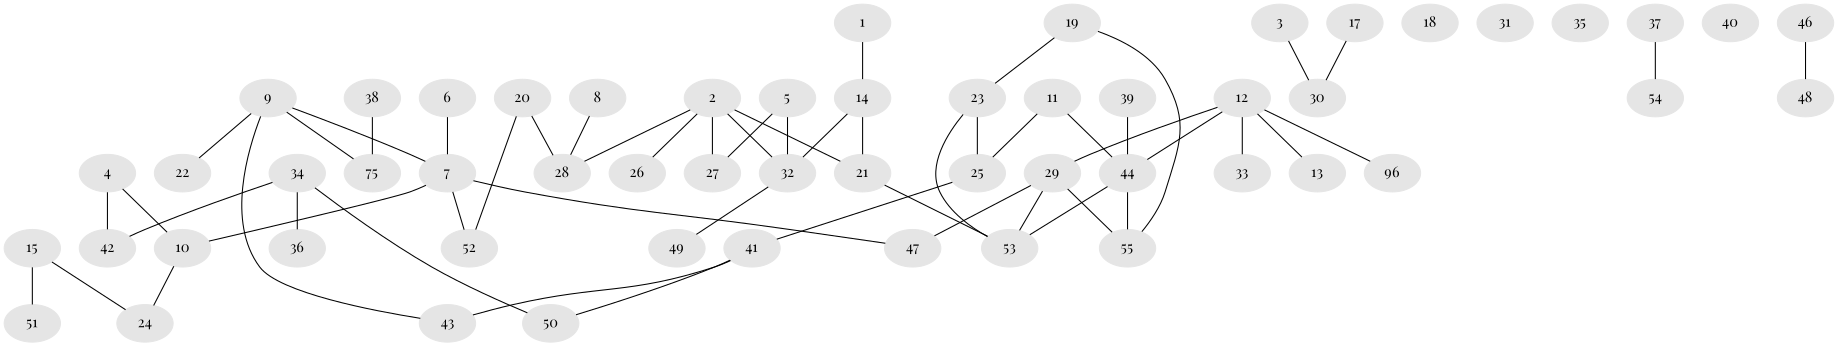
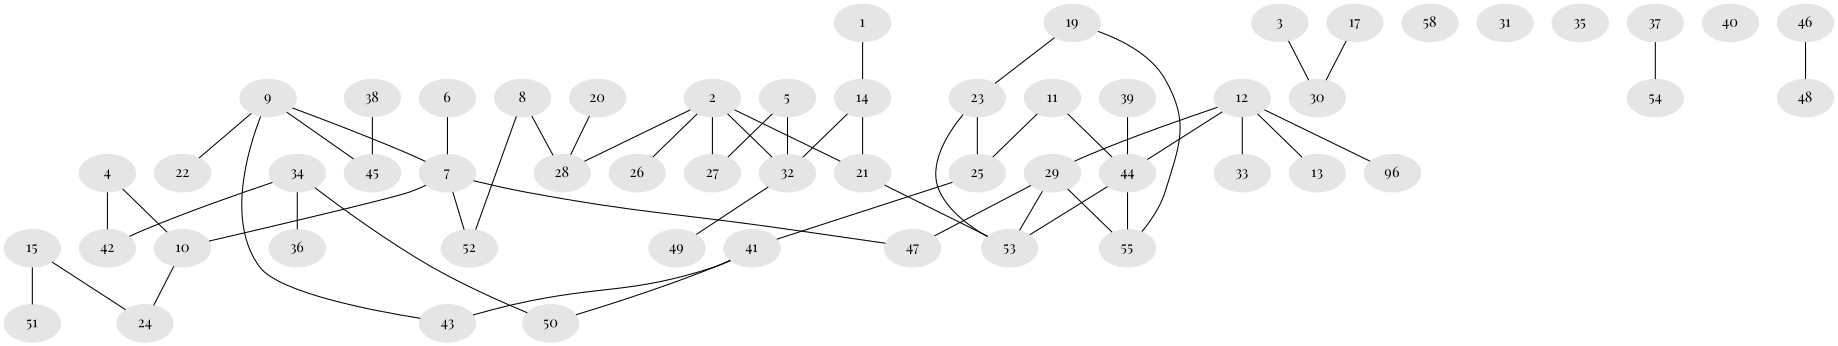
(1430, 23) -> (1430, 23)
(372, 173) -> (372, 173)
(496, 173) -> (496, 173)
